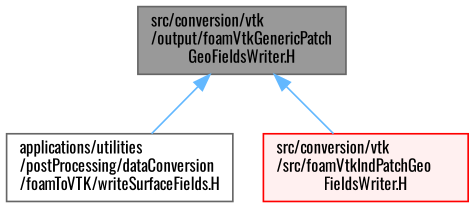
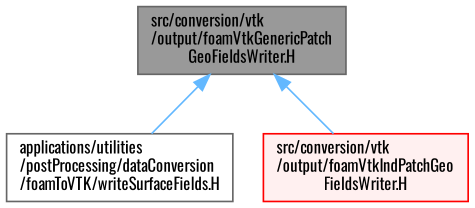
(366, 168) -> (366, 168)
